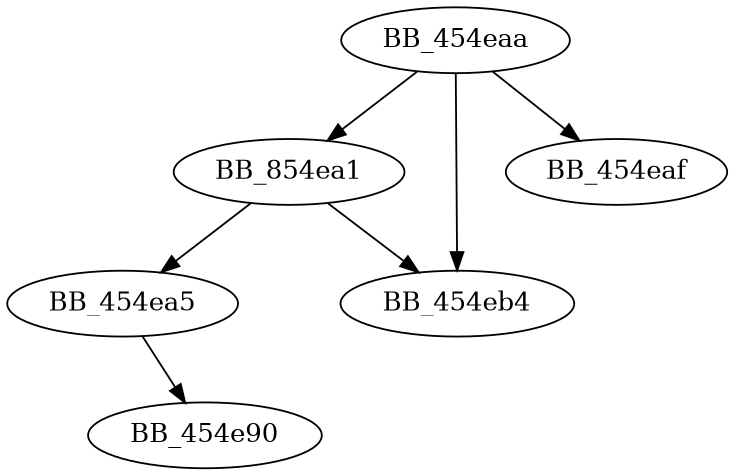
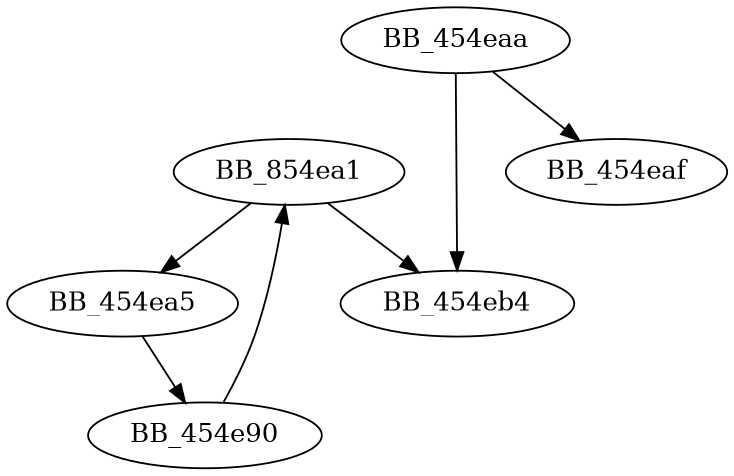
(379, 101) -> (261, 316)
